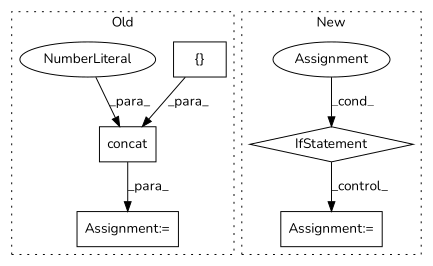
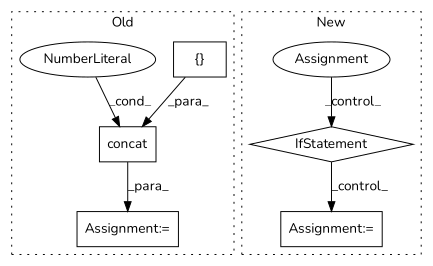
(130, 102) -> (130, 102)
(353, 102) -> (353, 102)
